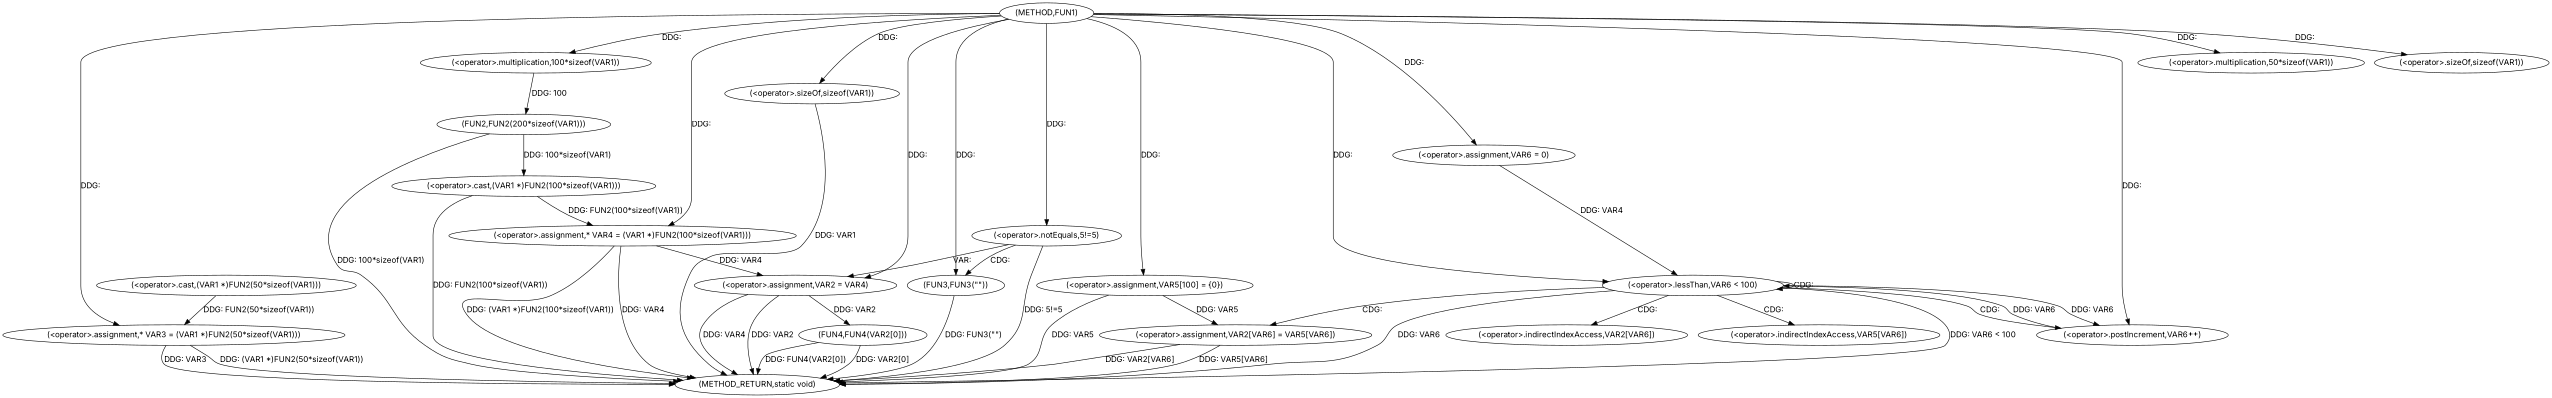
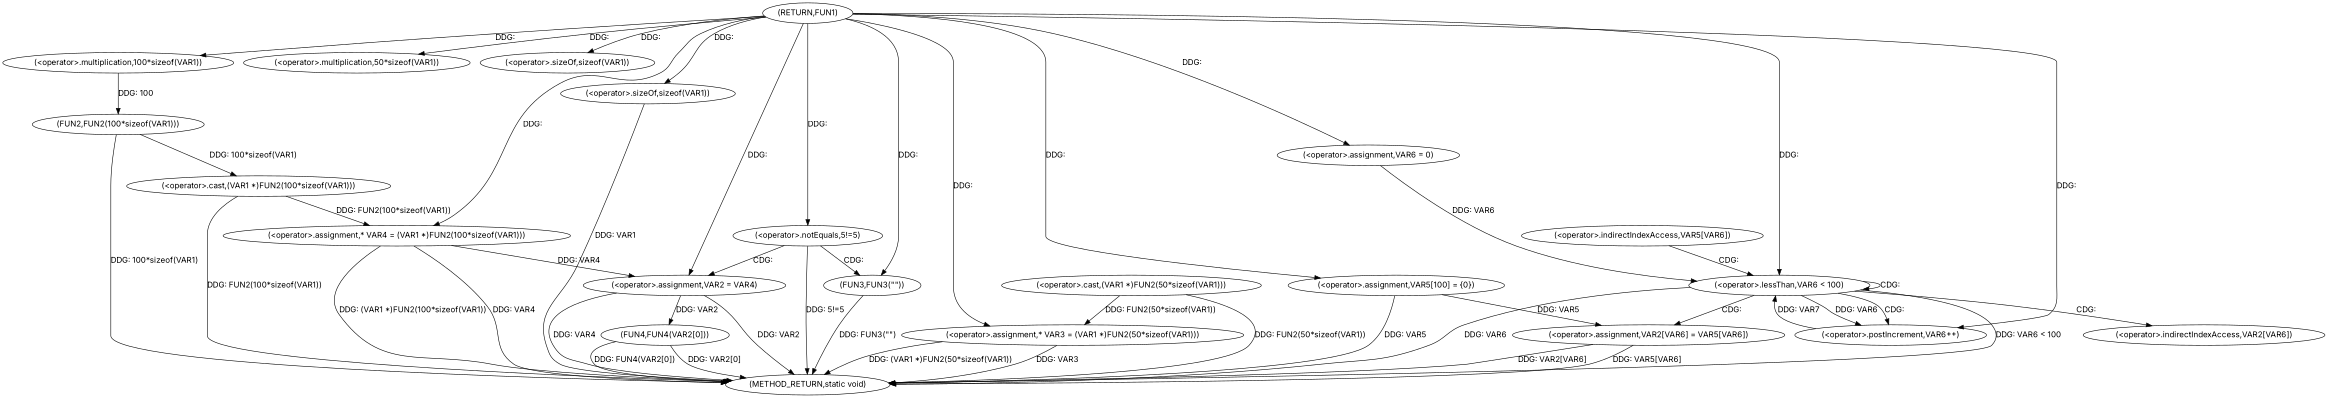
(1047, 13) -> (808, 13)
(524, 124) -> (118, 124)
(1602, 211) -> (1474, 211)
(963, 261) -> (764, 261)
(1753, 309) -> (1708, 260)
(2035, 310) -> (1799, 310)
none -> (1122, 371)
